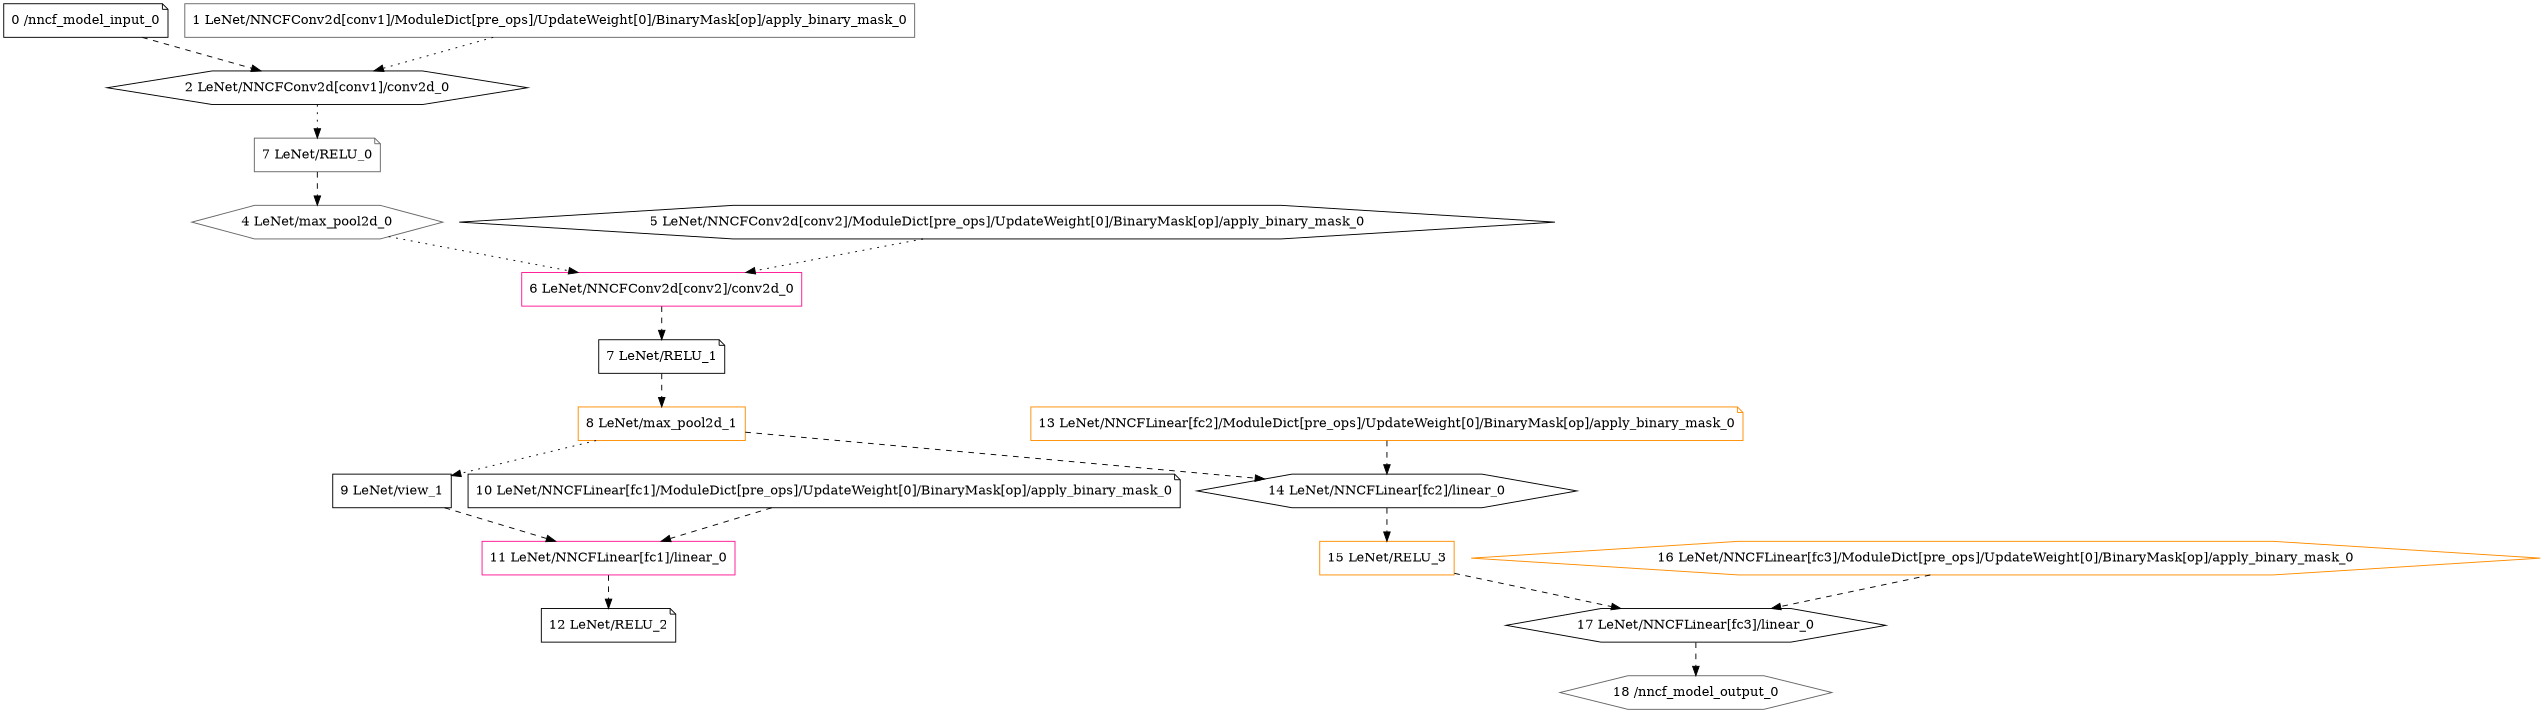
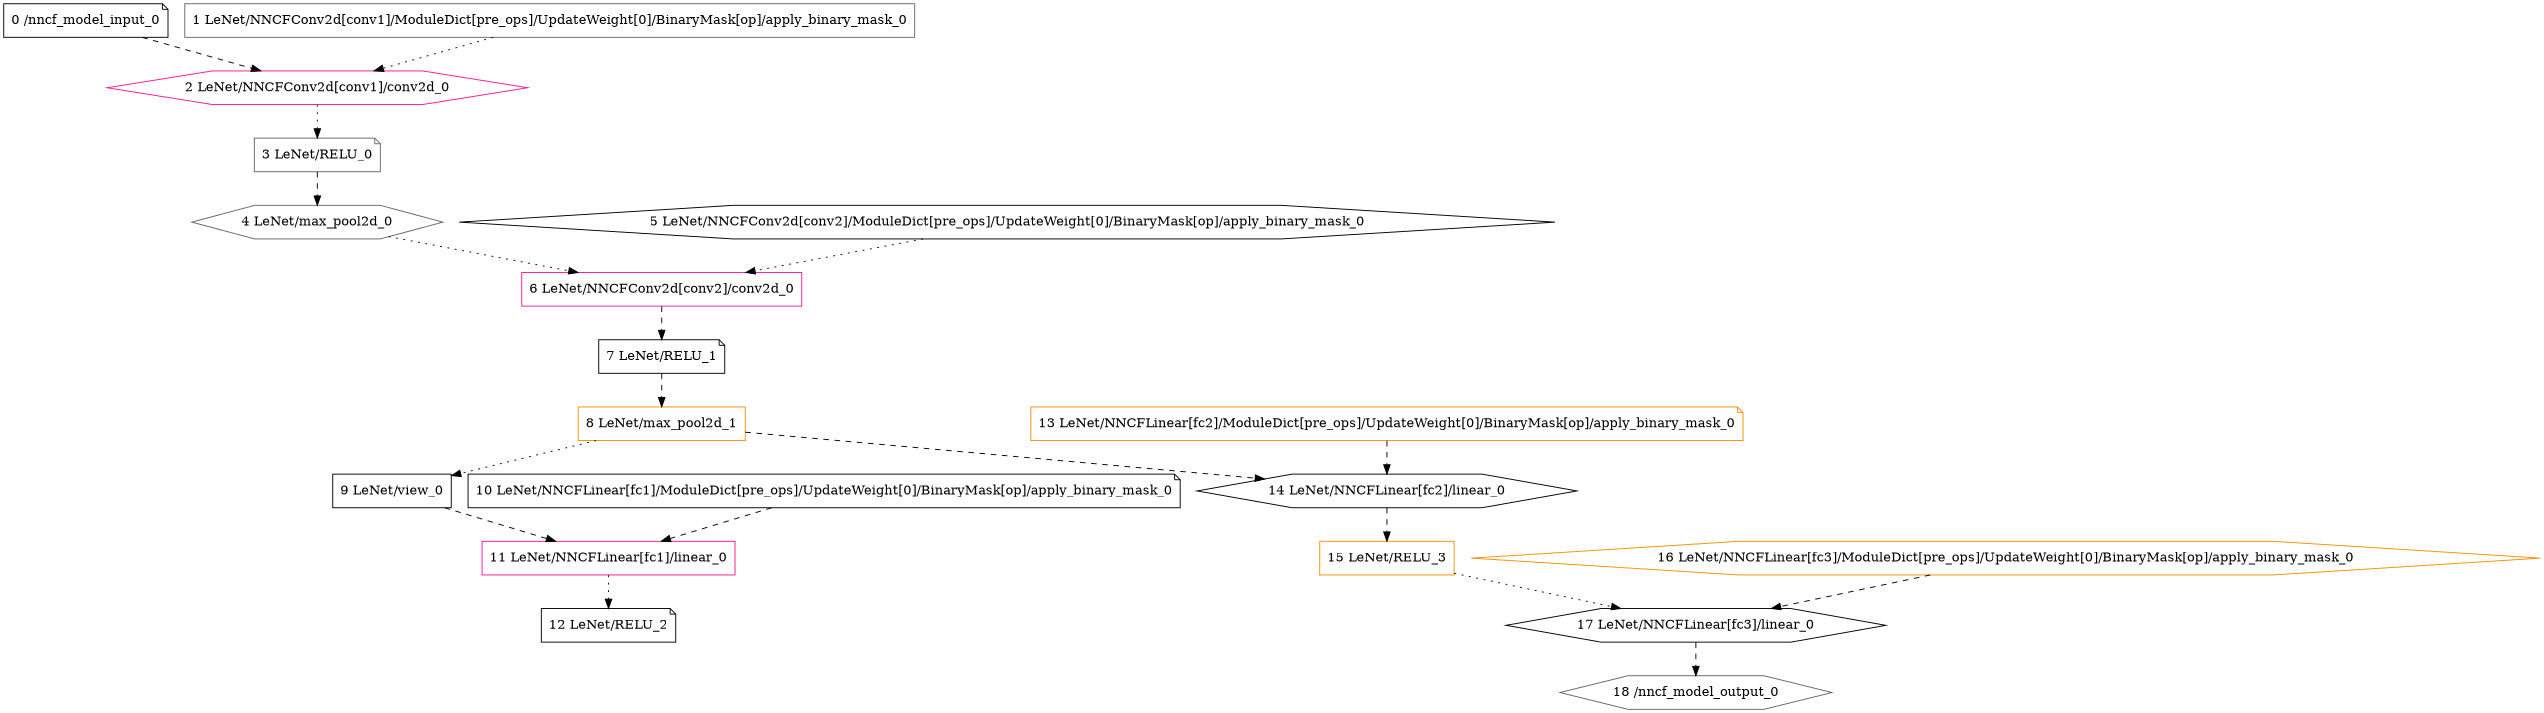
(317, 88) -> (317, 88)
(317, 155) -> (317, 155)
(392, 491) -> (392, 491)
(609, 587) -> (609, 587)
(1533, 590) -> (1533, 590)
